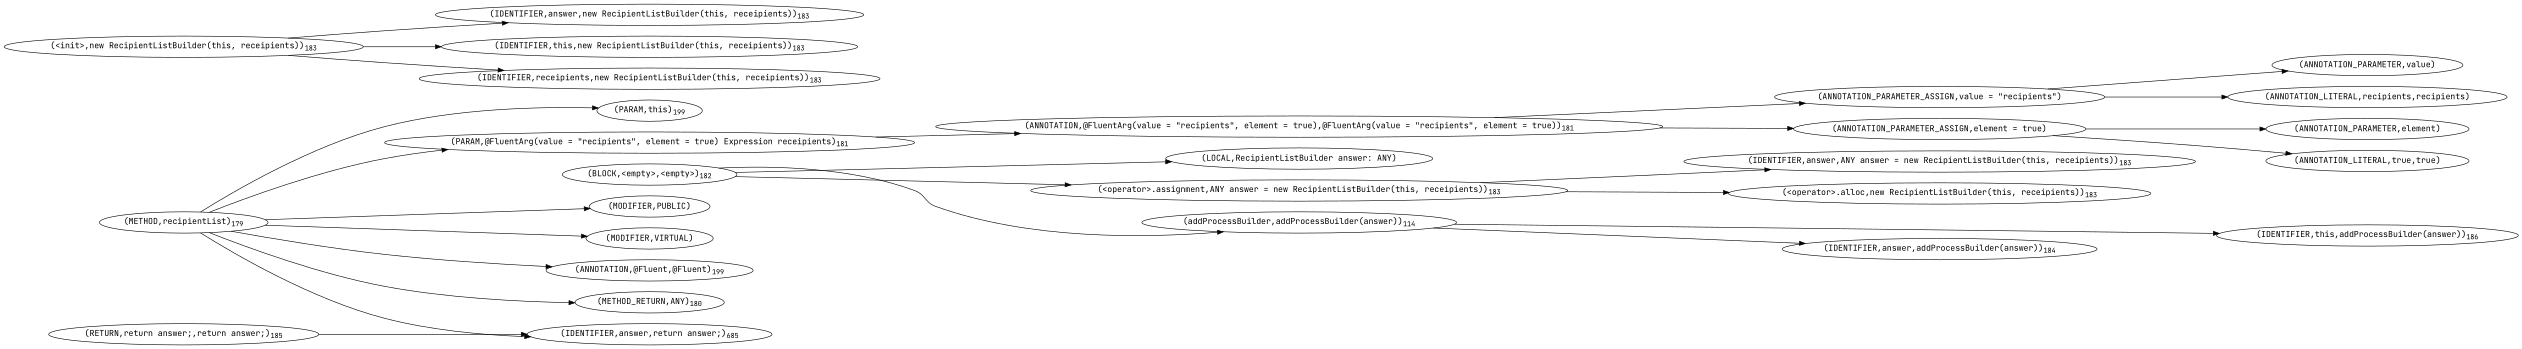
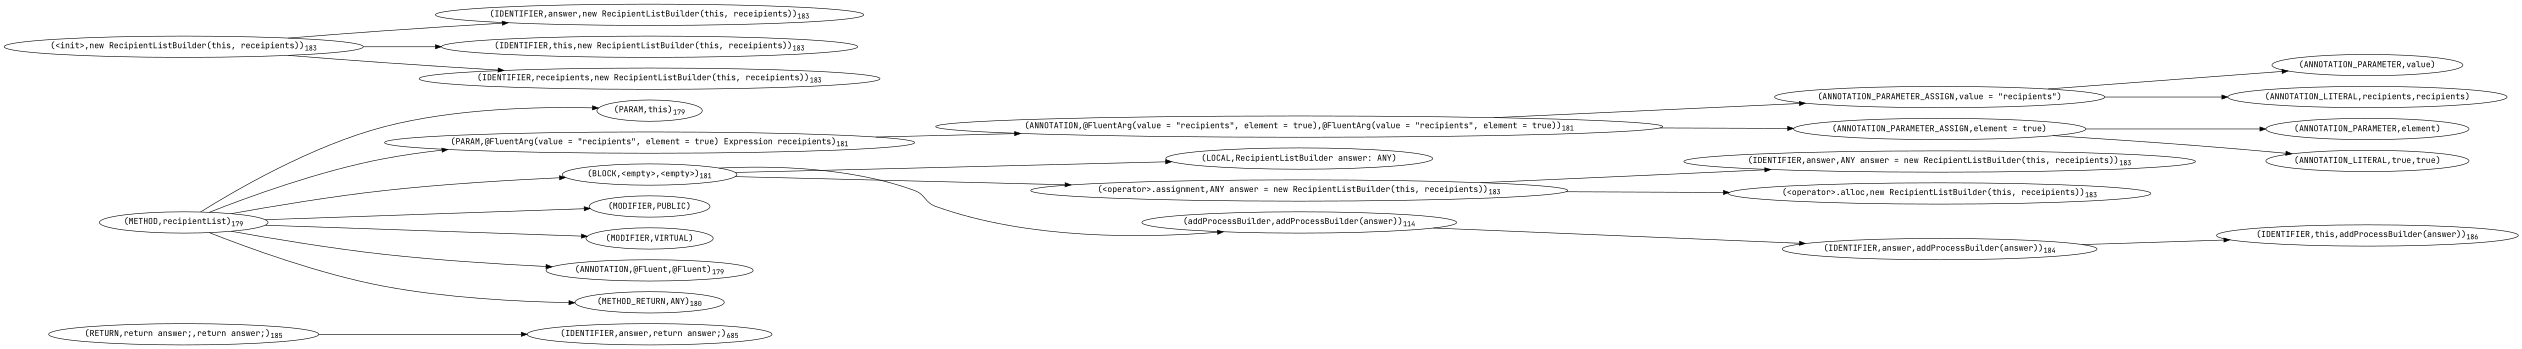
(679, 110) -> (679, 110)
(706, 174) -> (706, 174)
(1834, 229) -> (2153, 242)
(718, 270) -> (718, 270)
(355, 309) -> (395, 189)
